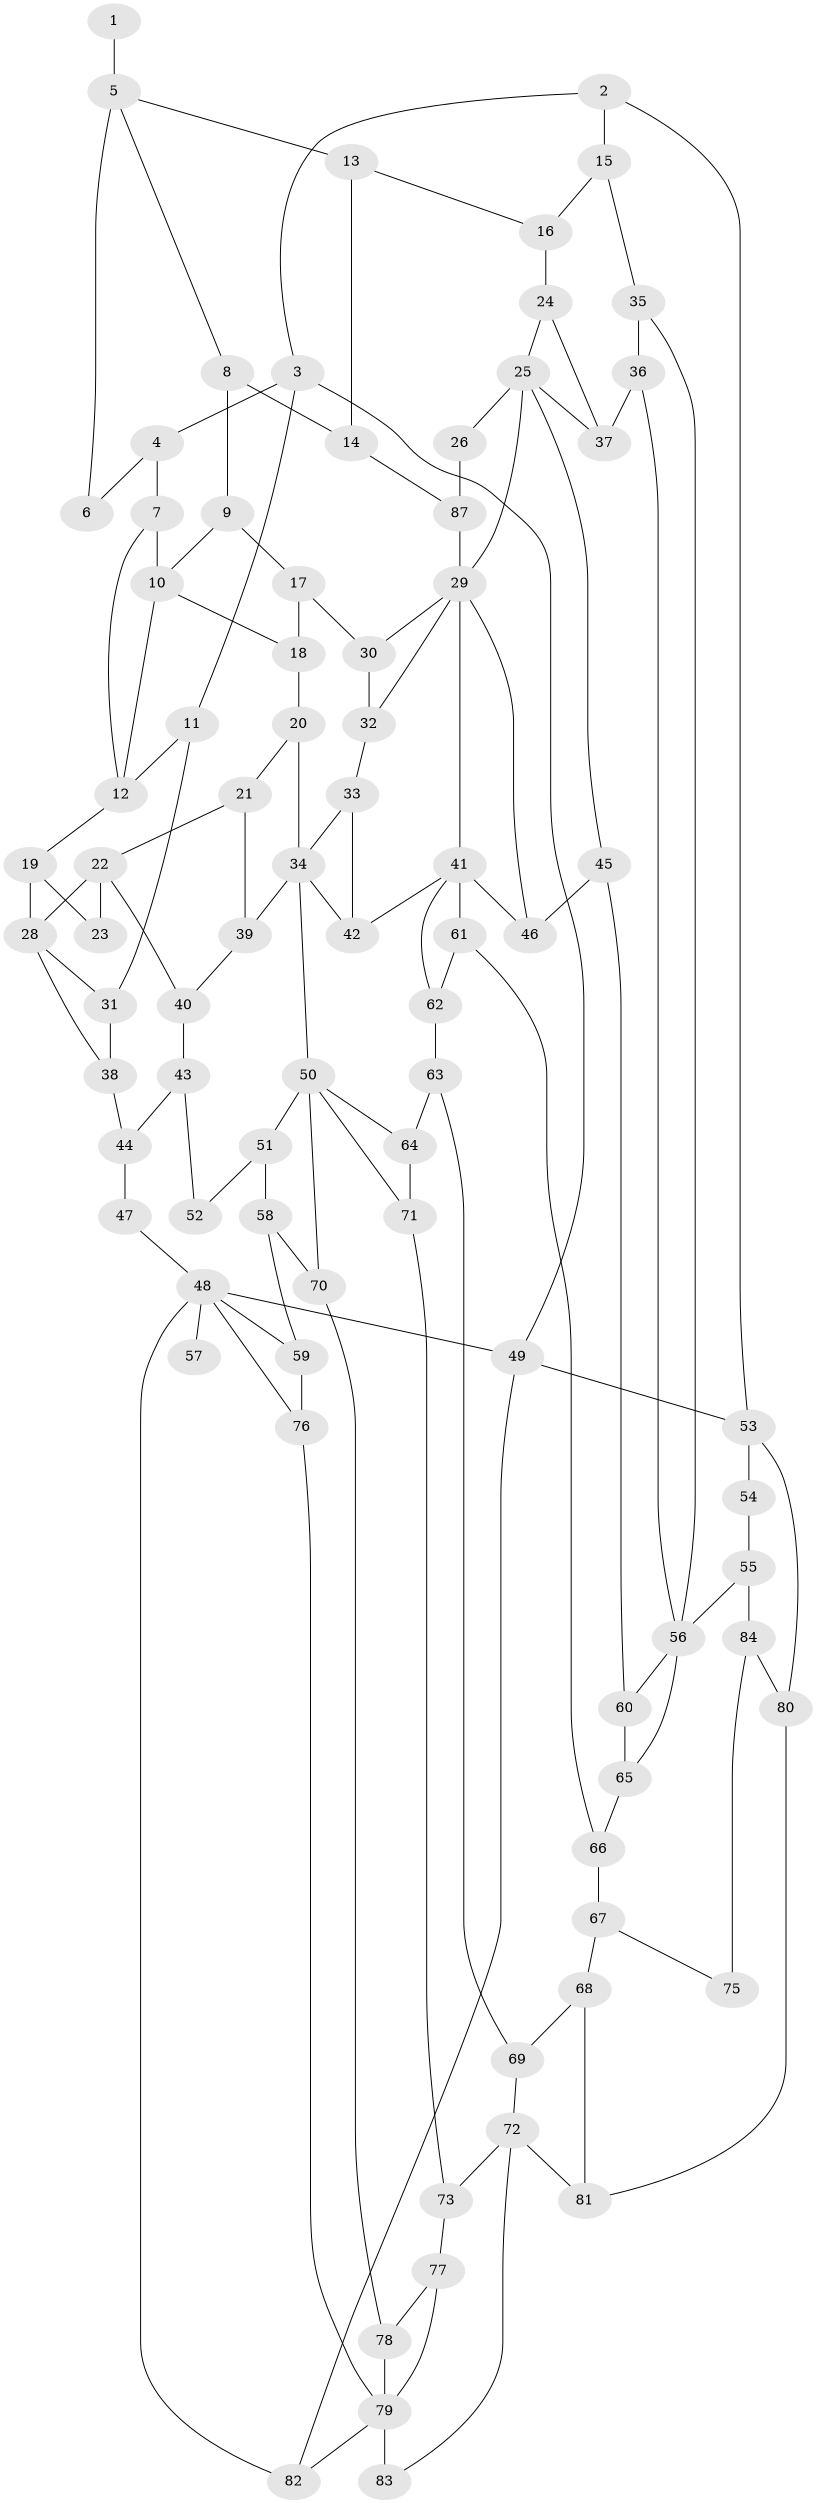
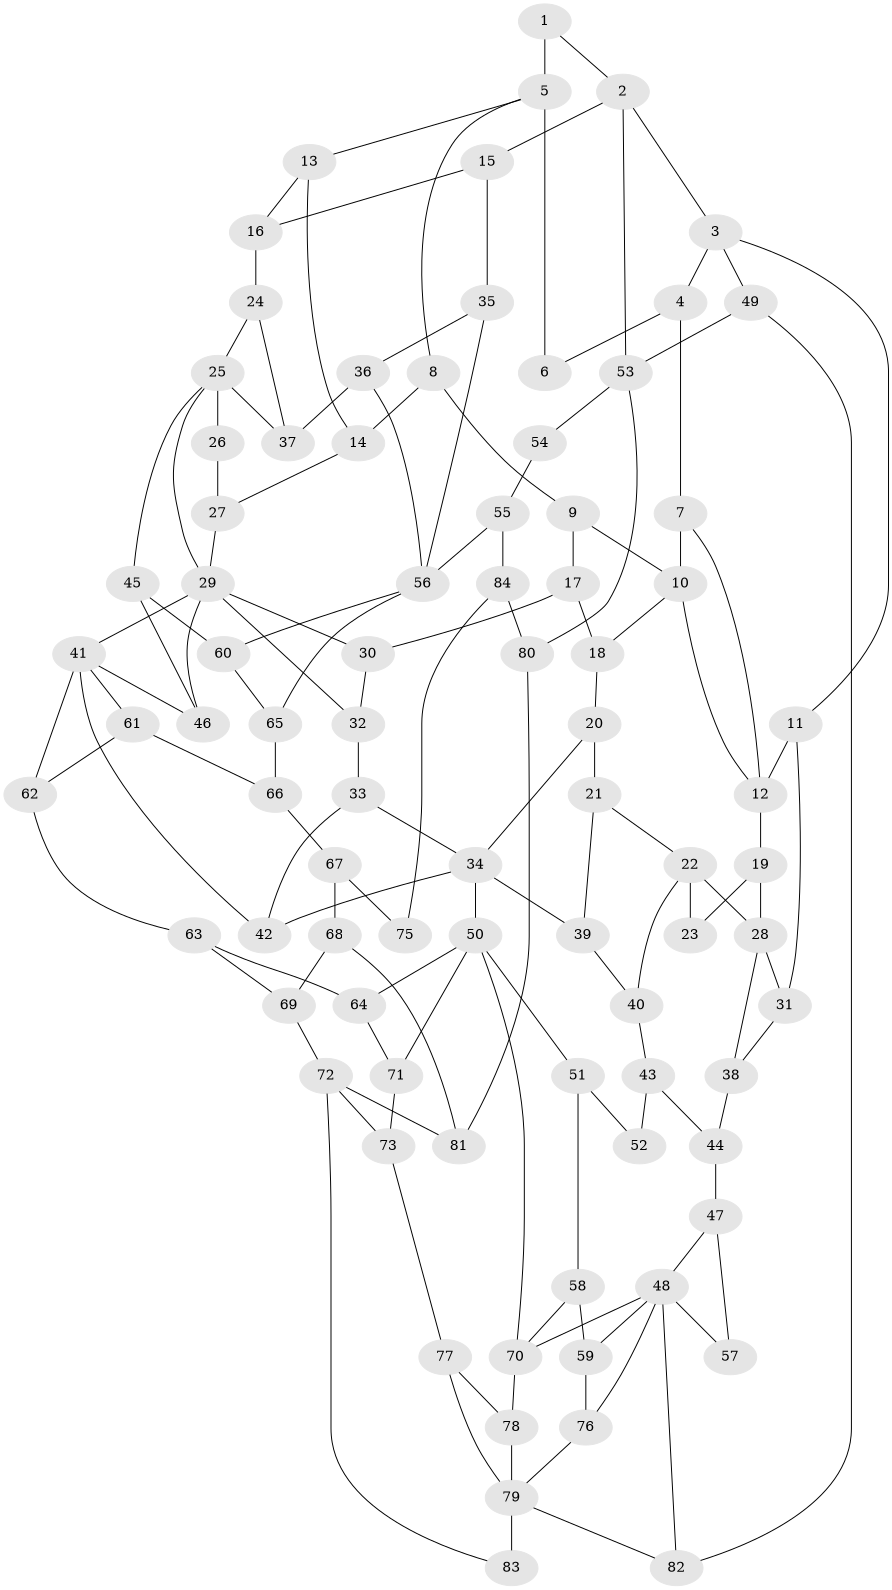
none -> (584, 57)
(460, 514) -> (218, 514)
none -> (723, 1287)
(360, 1322) -> (588, 1322)
